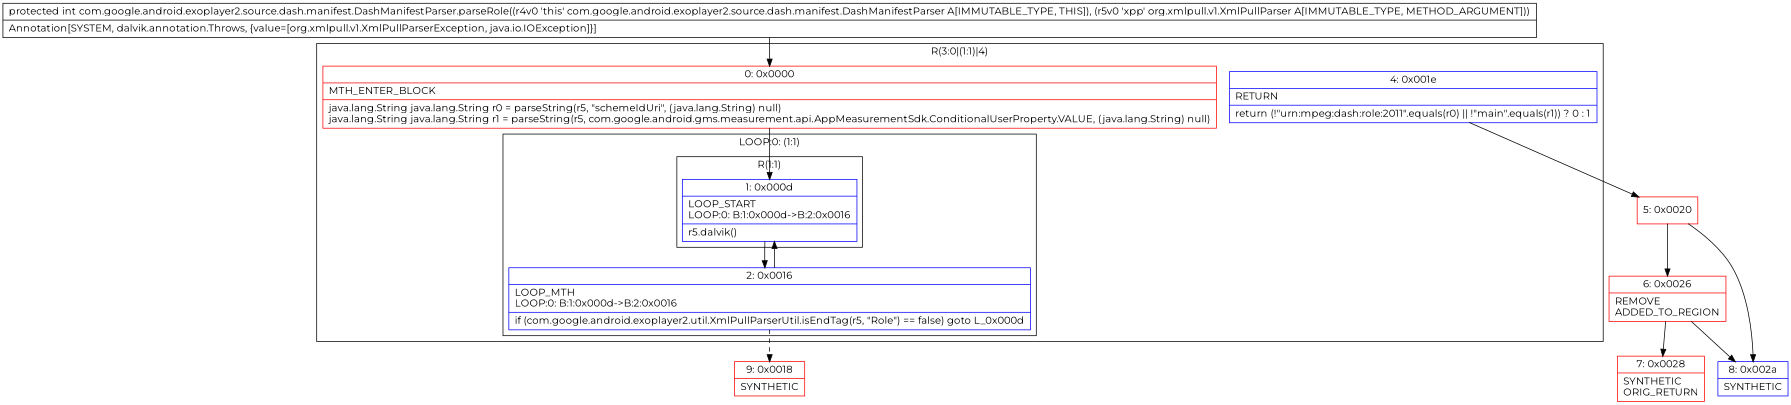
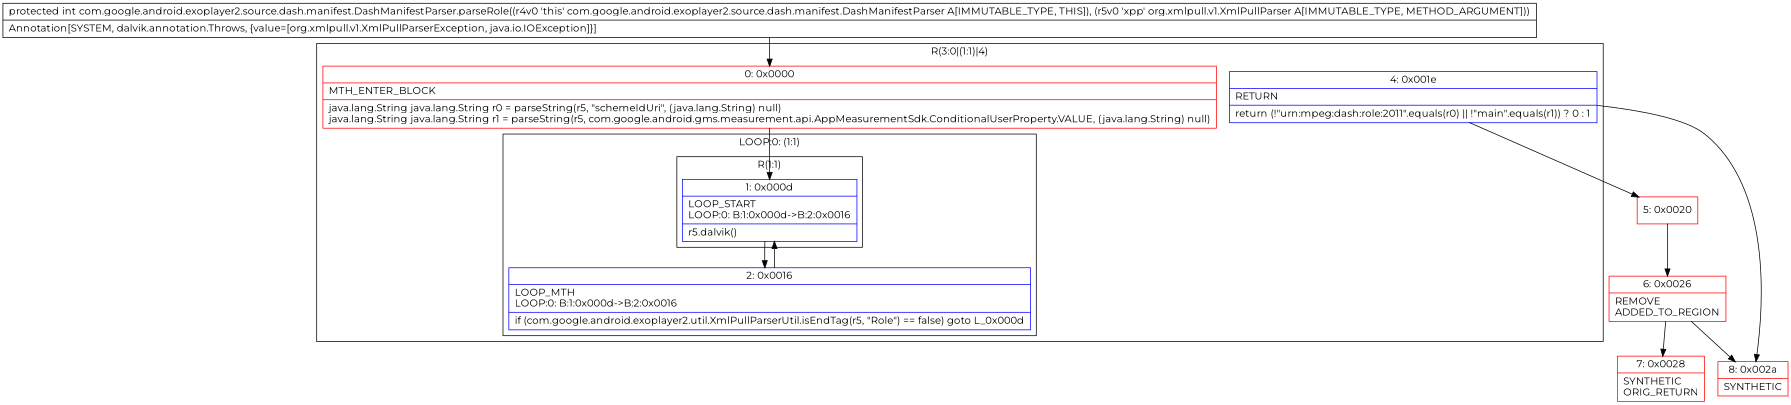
(1738, 280) -> (1741, 183)
(770, 379) -> none
(1753, 379) -> (1753, 379)
